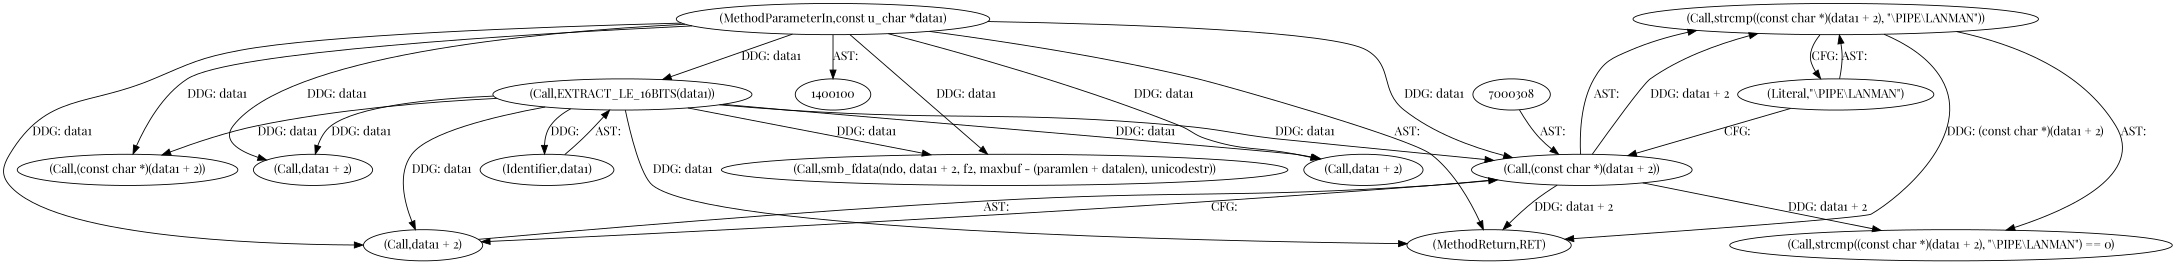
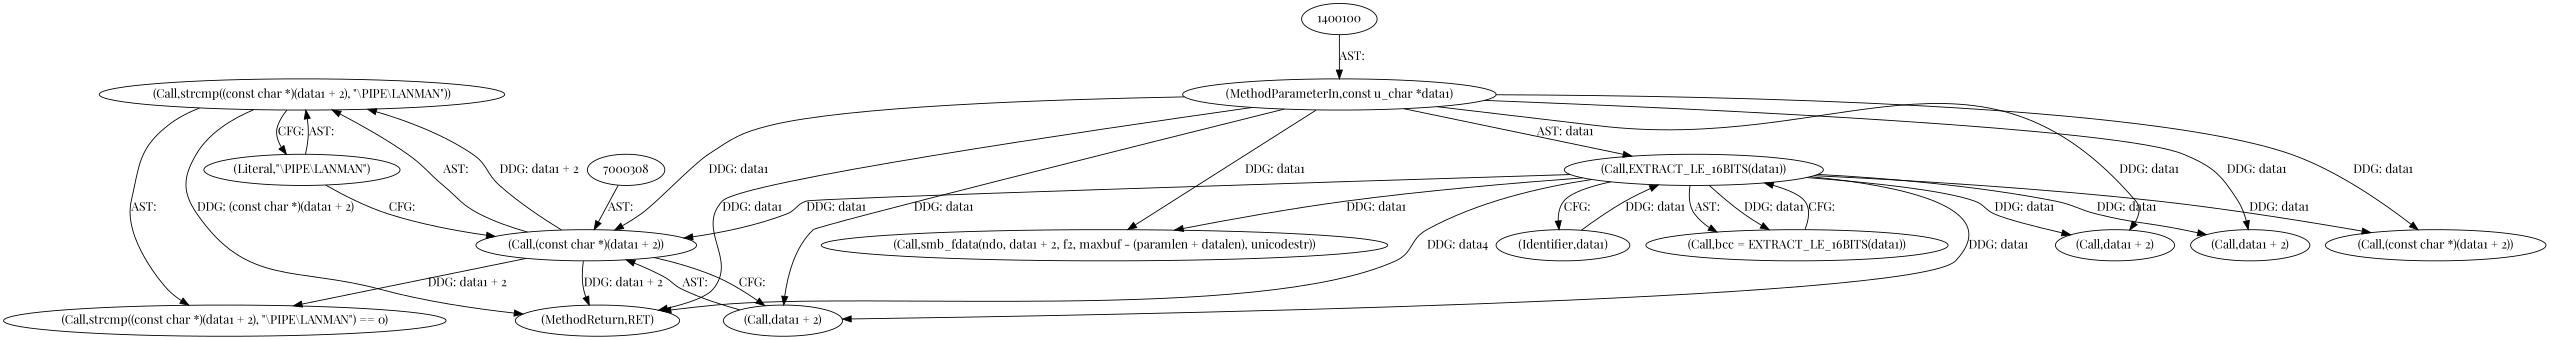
(833, 52) -> (1339, 52)
(771, 57) -> (1566, 132)
(567, 132) -> (1579, 208)
(610, 132) -> (1656, 208)
(1409, 132) -> (753, 208)
(683, 170) -> (1458, 245)
none -> (1797, 245)
